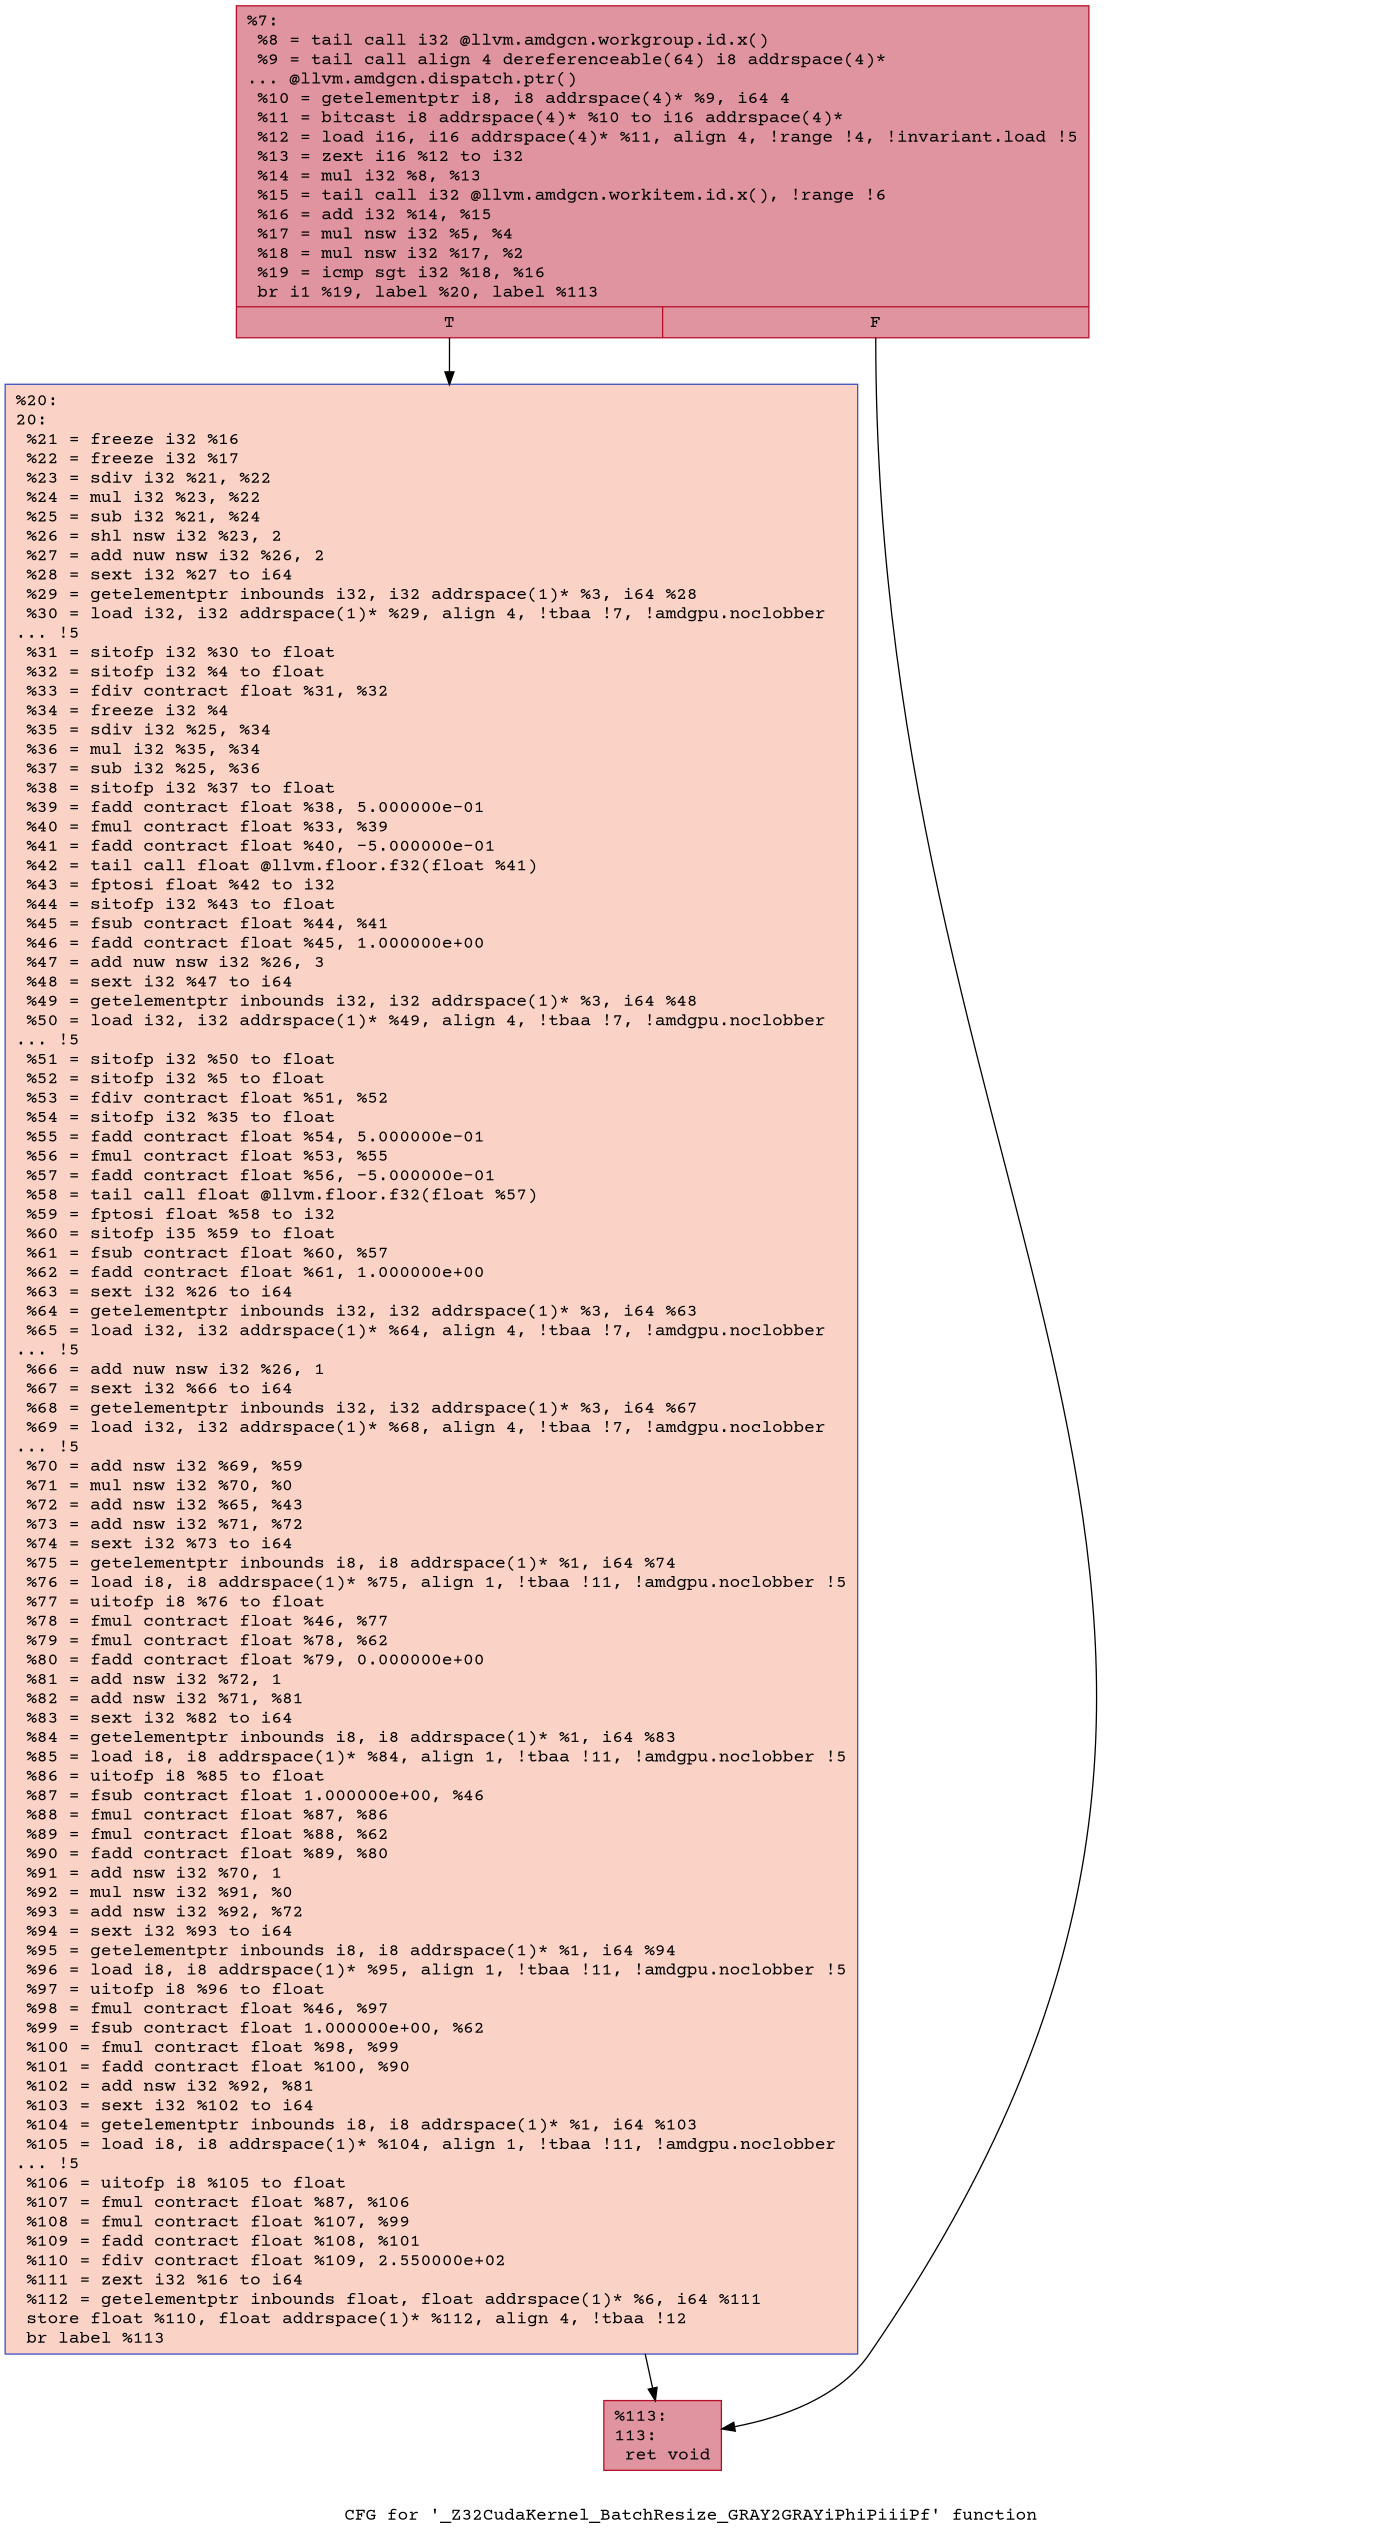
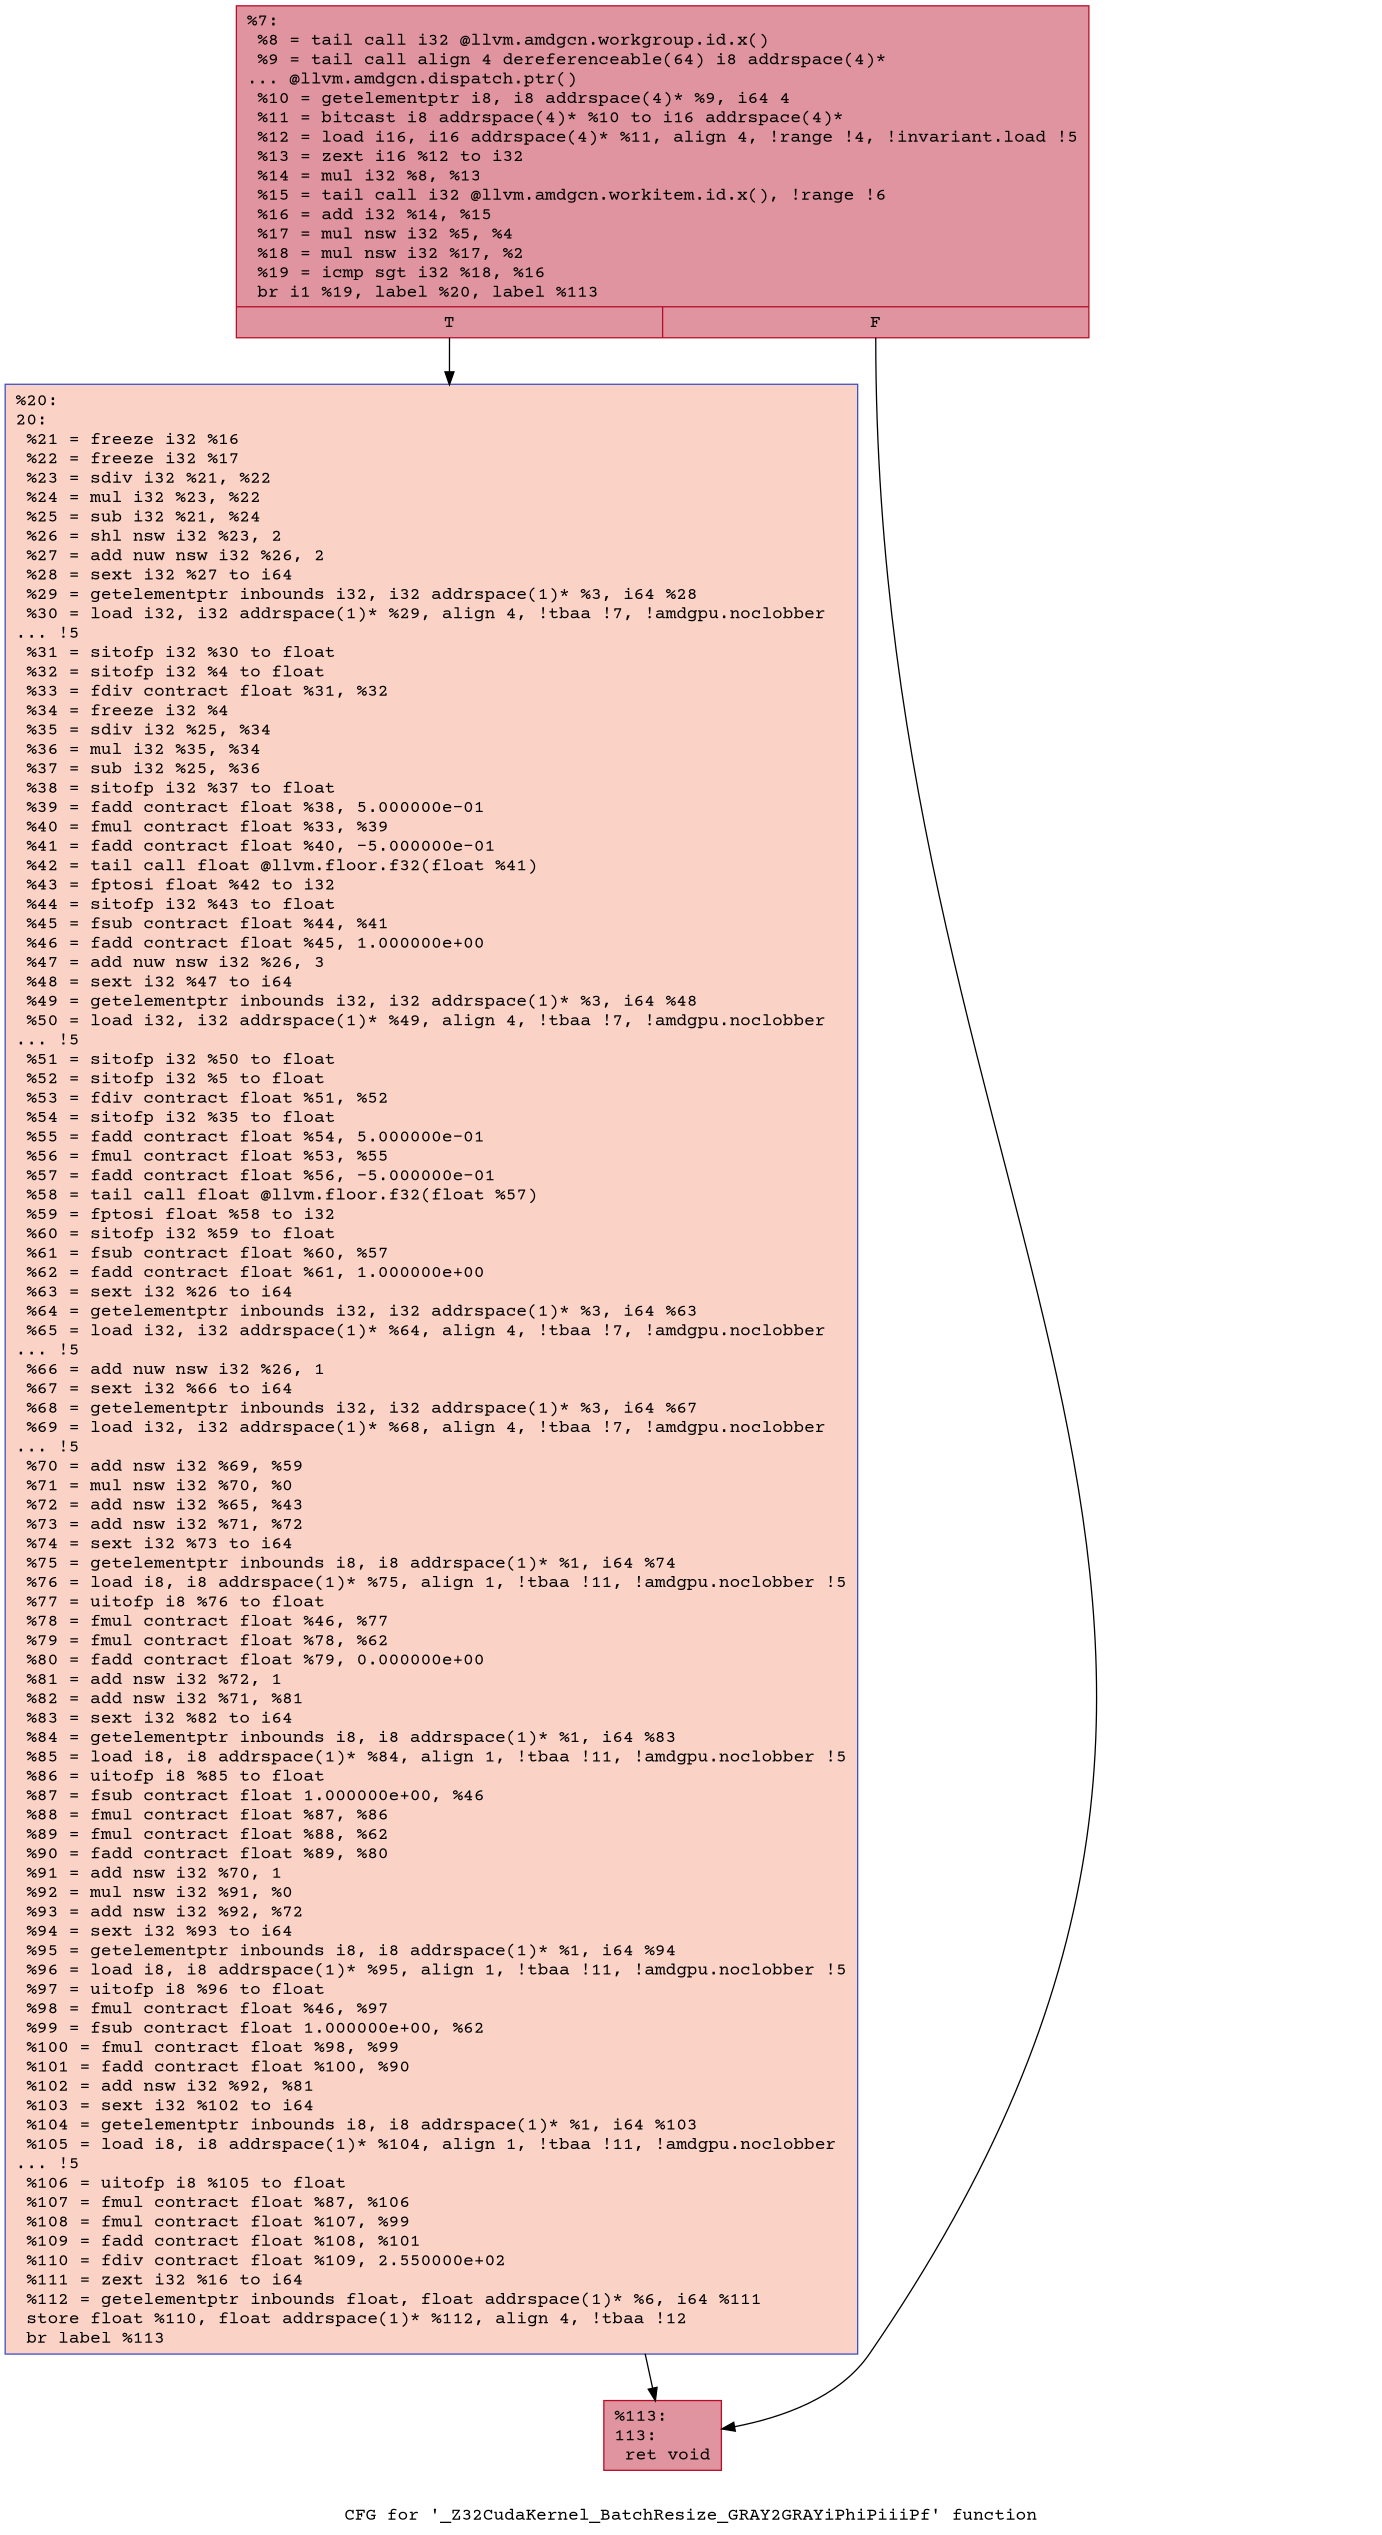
(176, 1233) -> (176, 1233)
